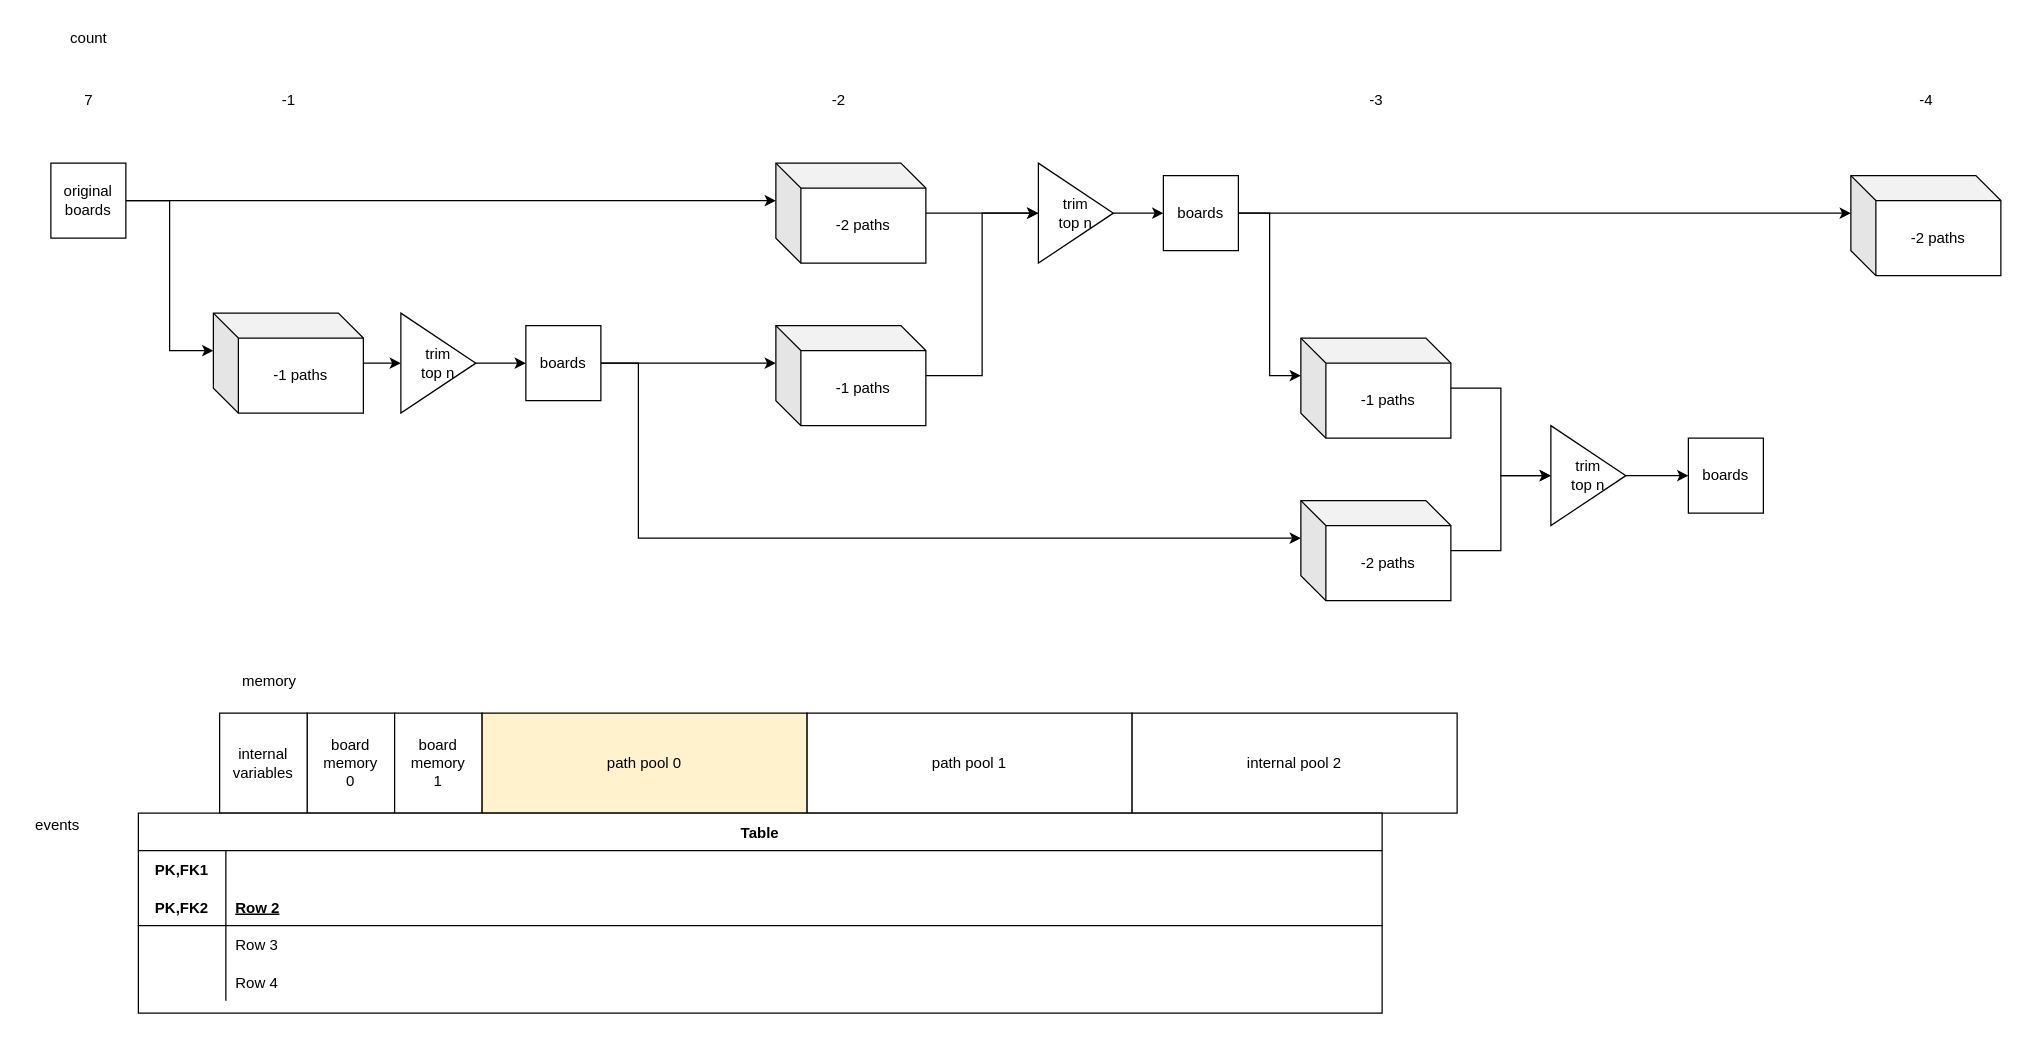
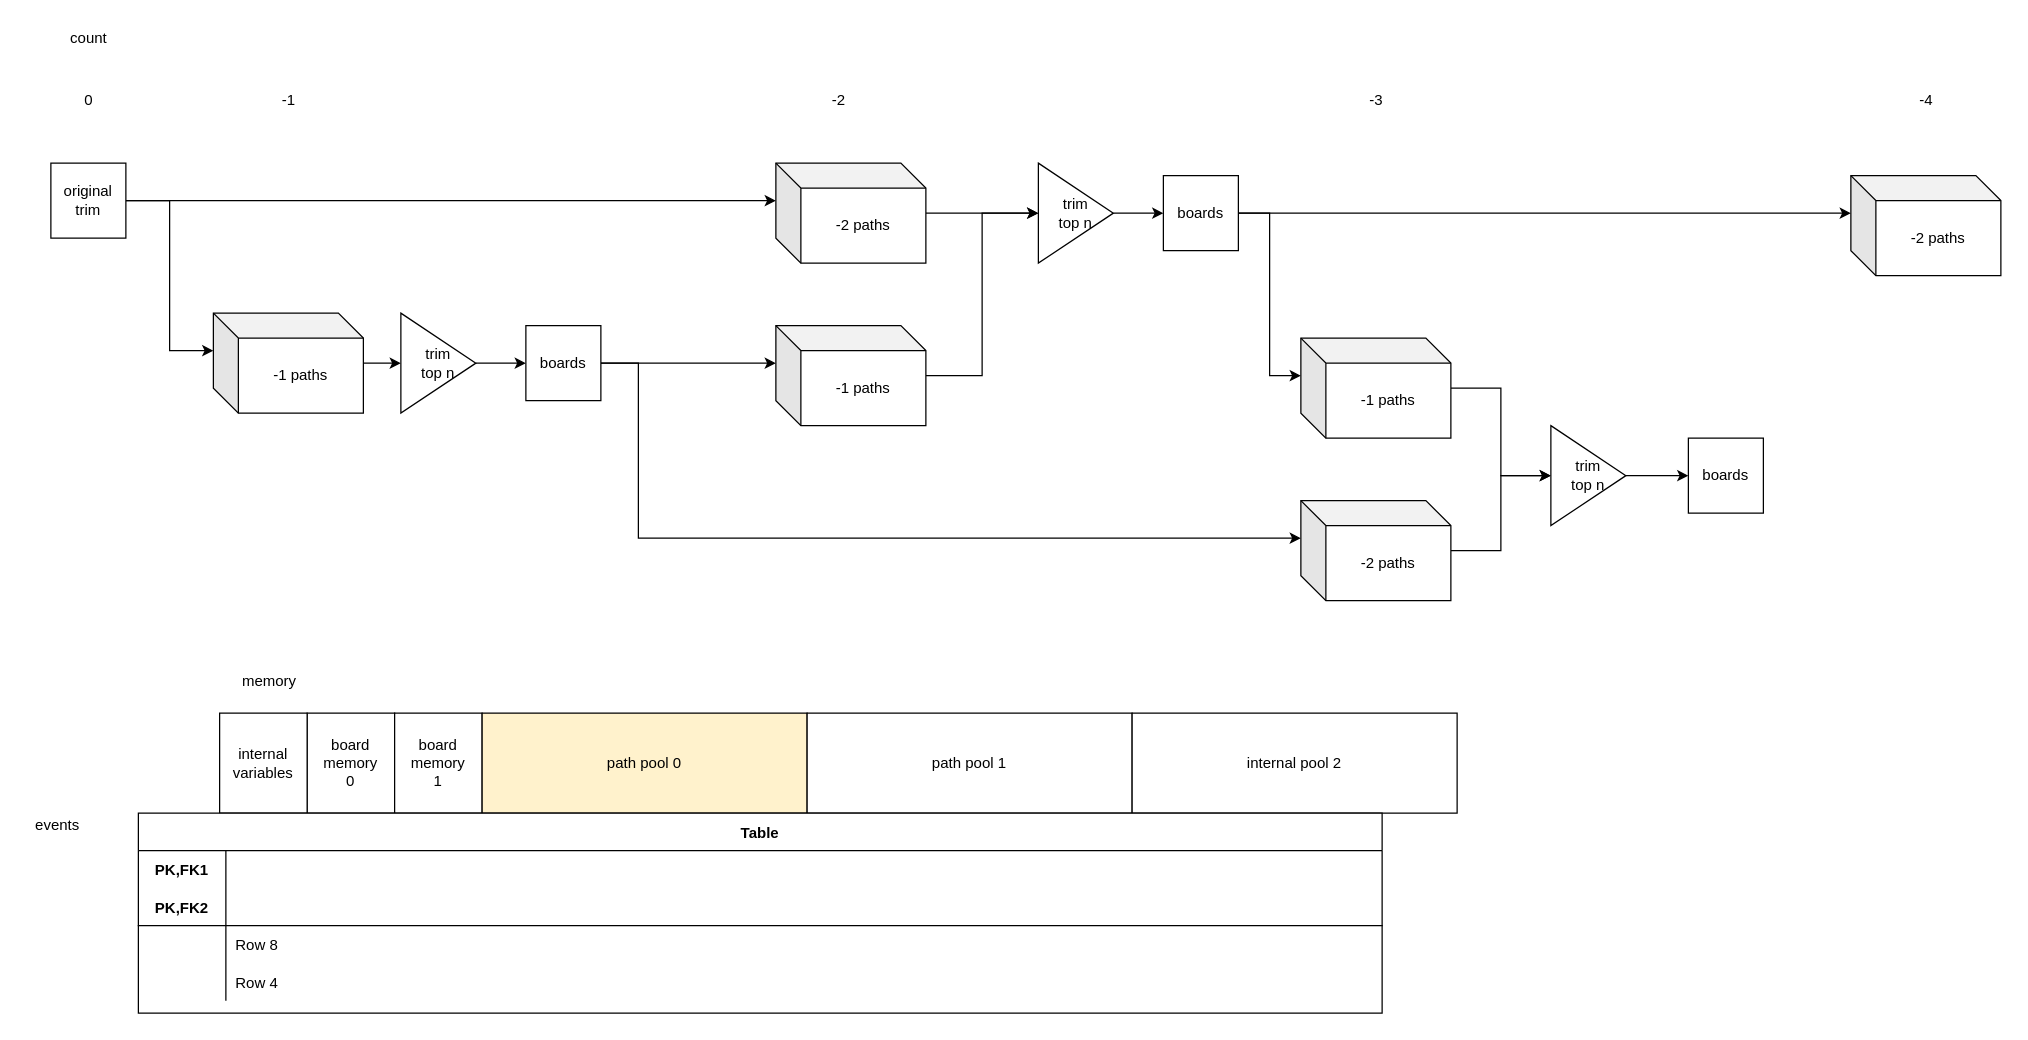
(89, 101) -> (89, 101)
(88, 201) -> (88, 201)
(804, 907) -> none
(254, 945) -> (254, 945)
